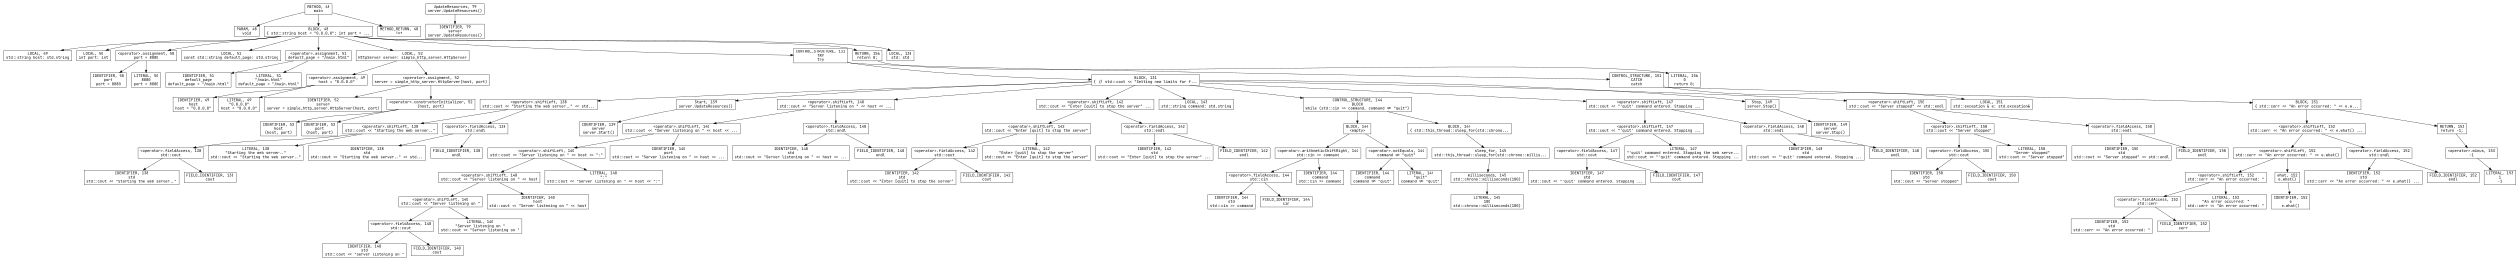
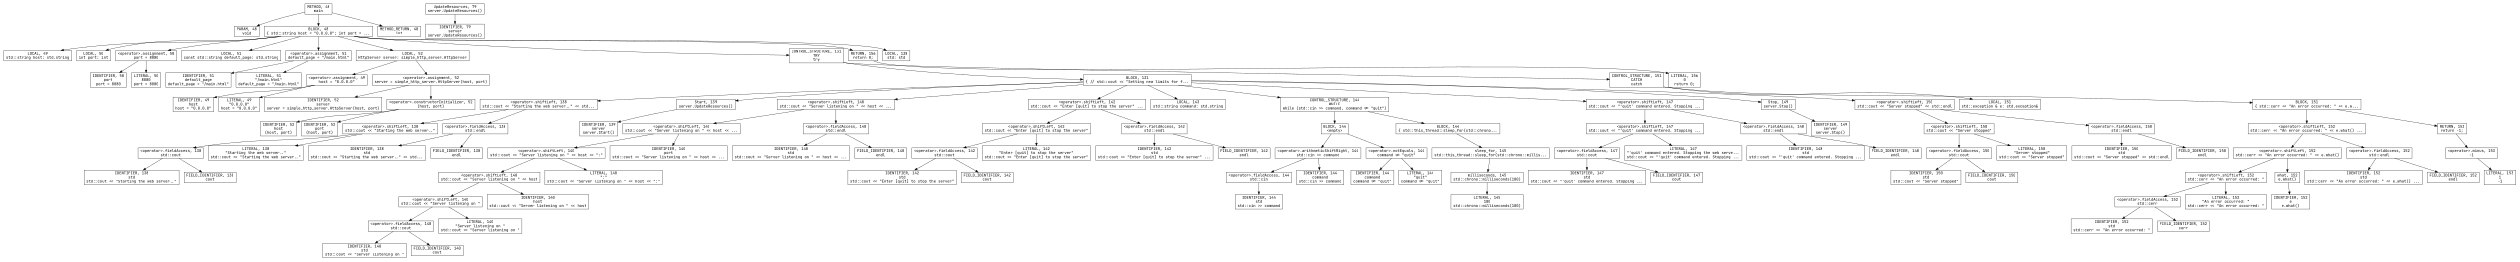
(1357, 104) -> (1335, 104)
(1286, 202) -> none
